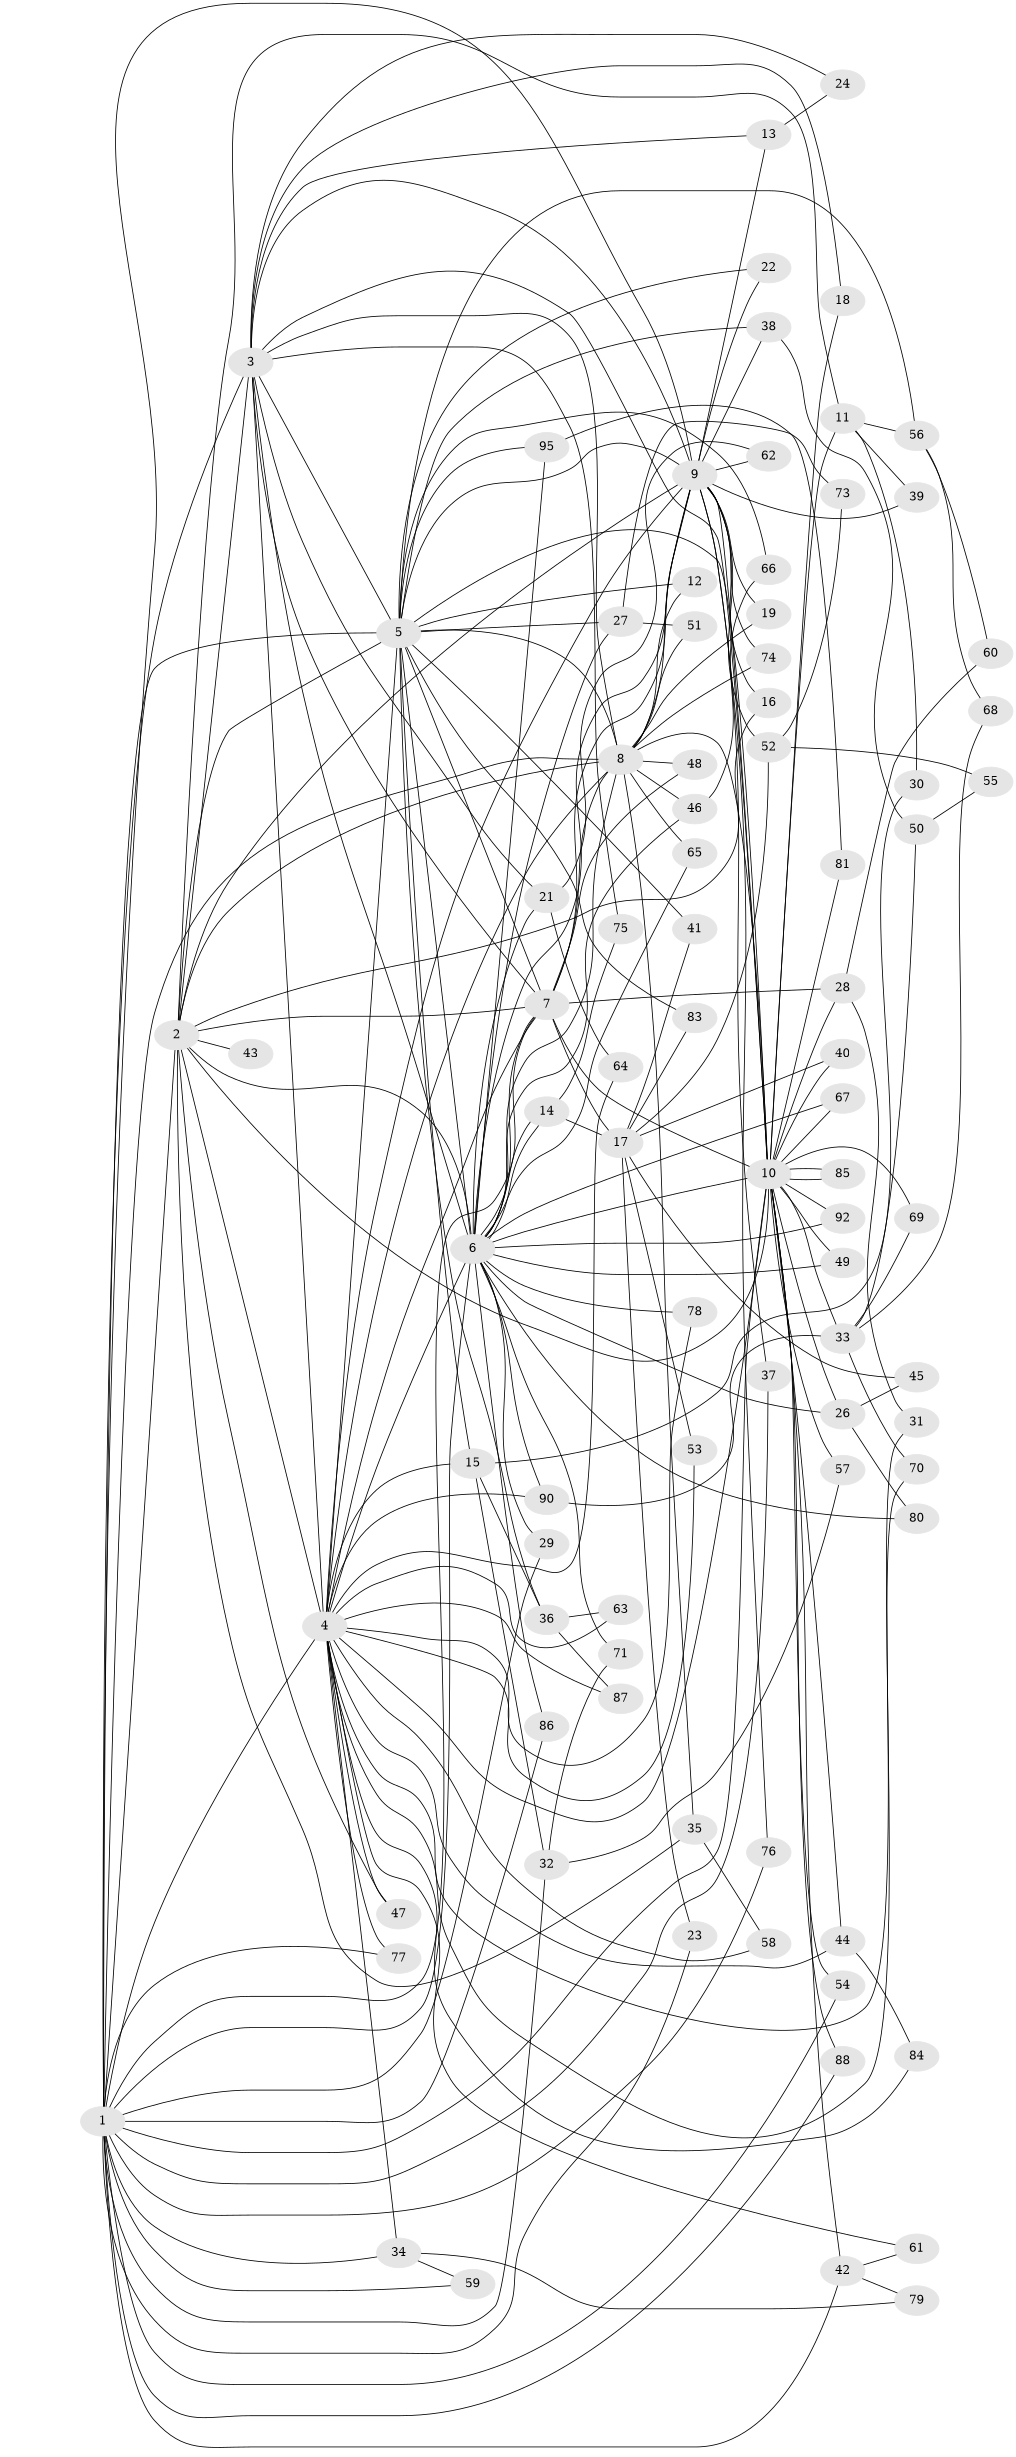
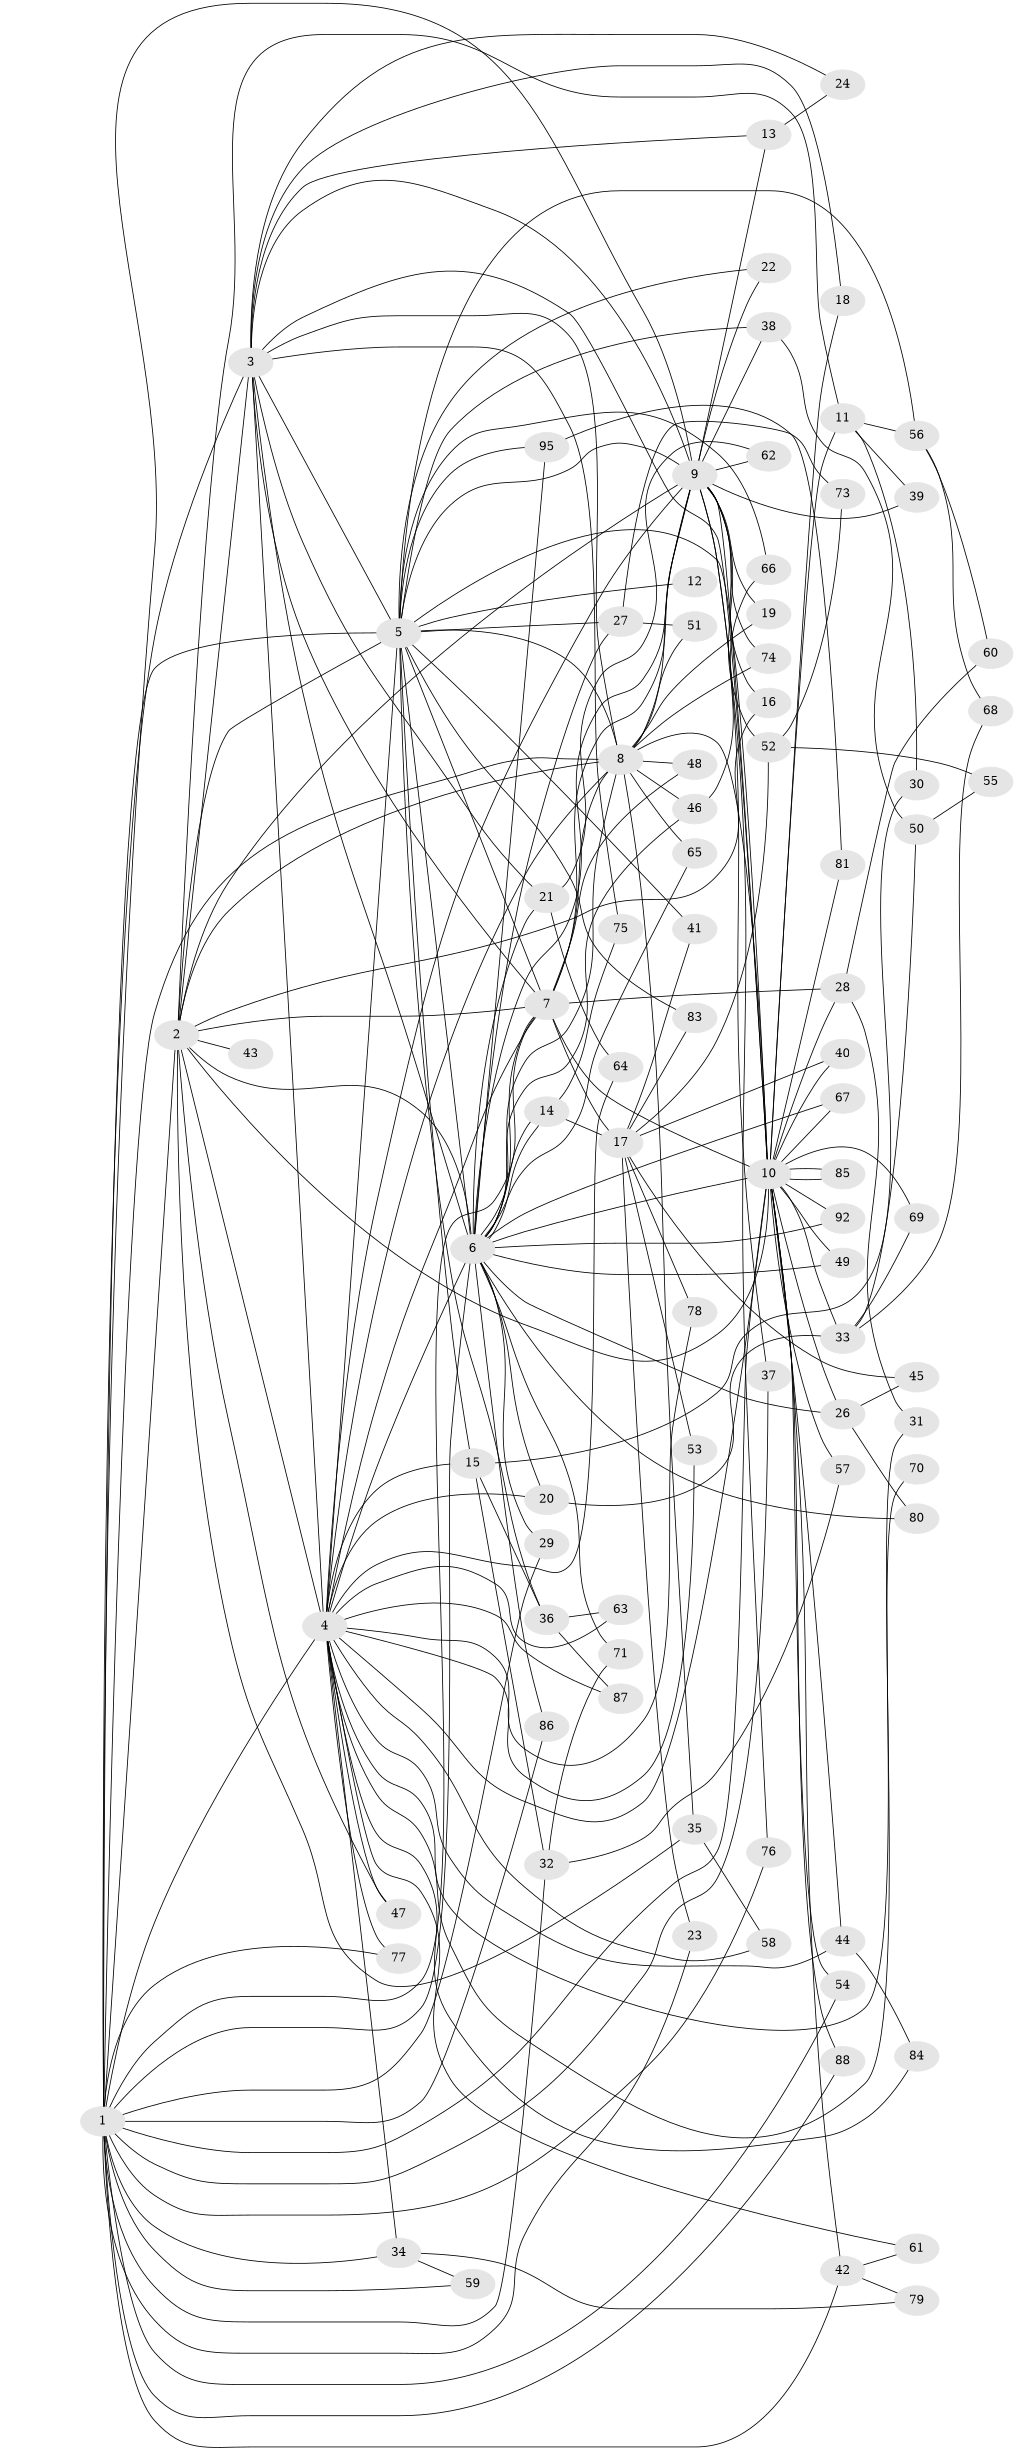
(657, 670) -> none
(575, 1301) -> (658, 1228)
(873, 1407) -> none
(547, 1500) -> (547, 1500)
